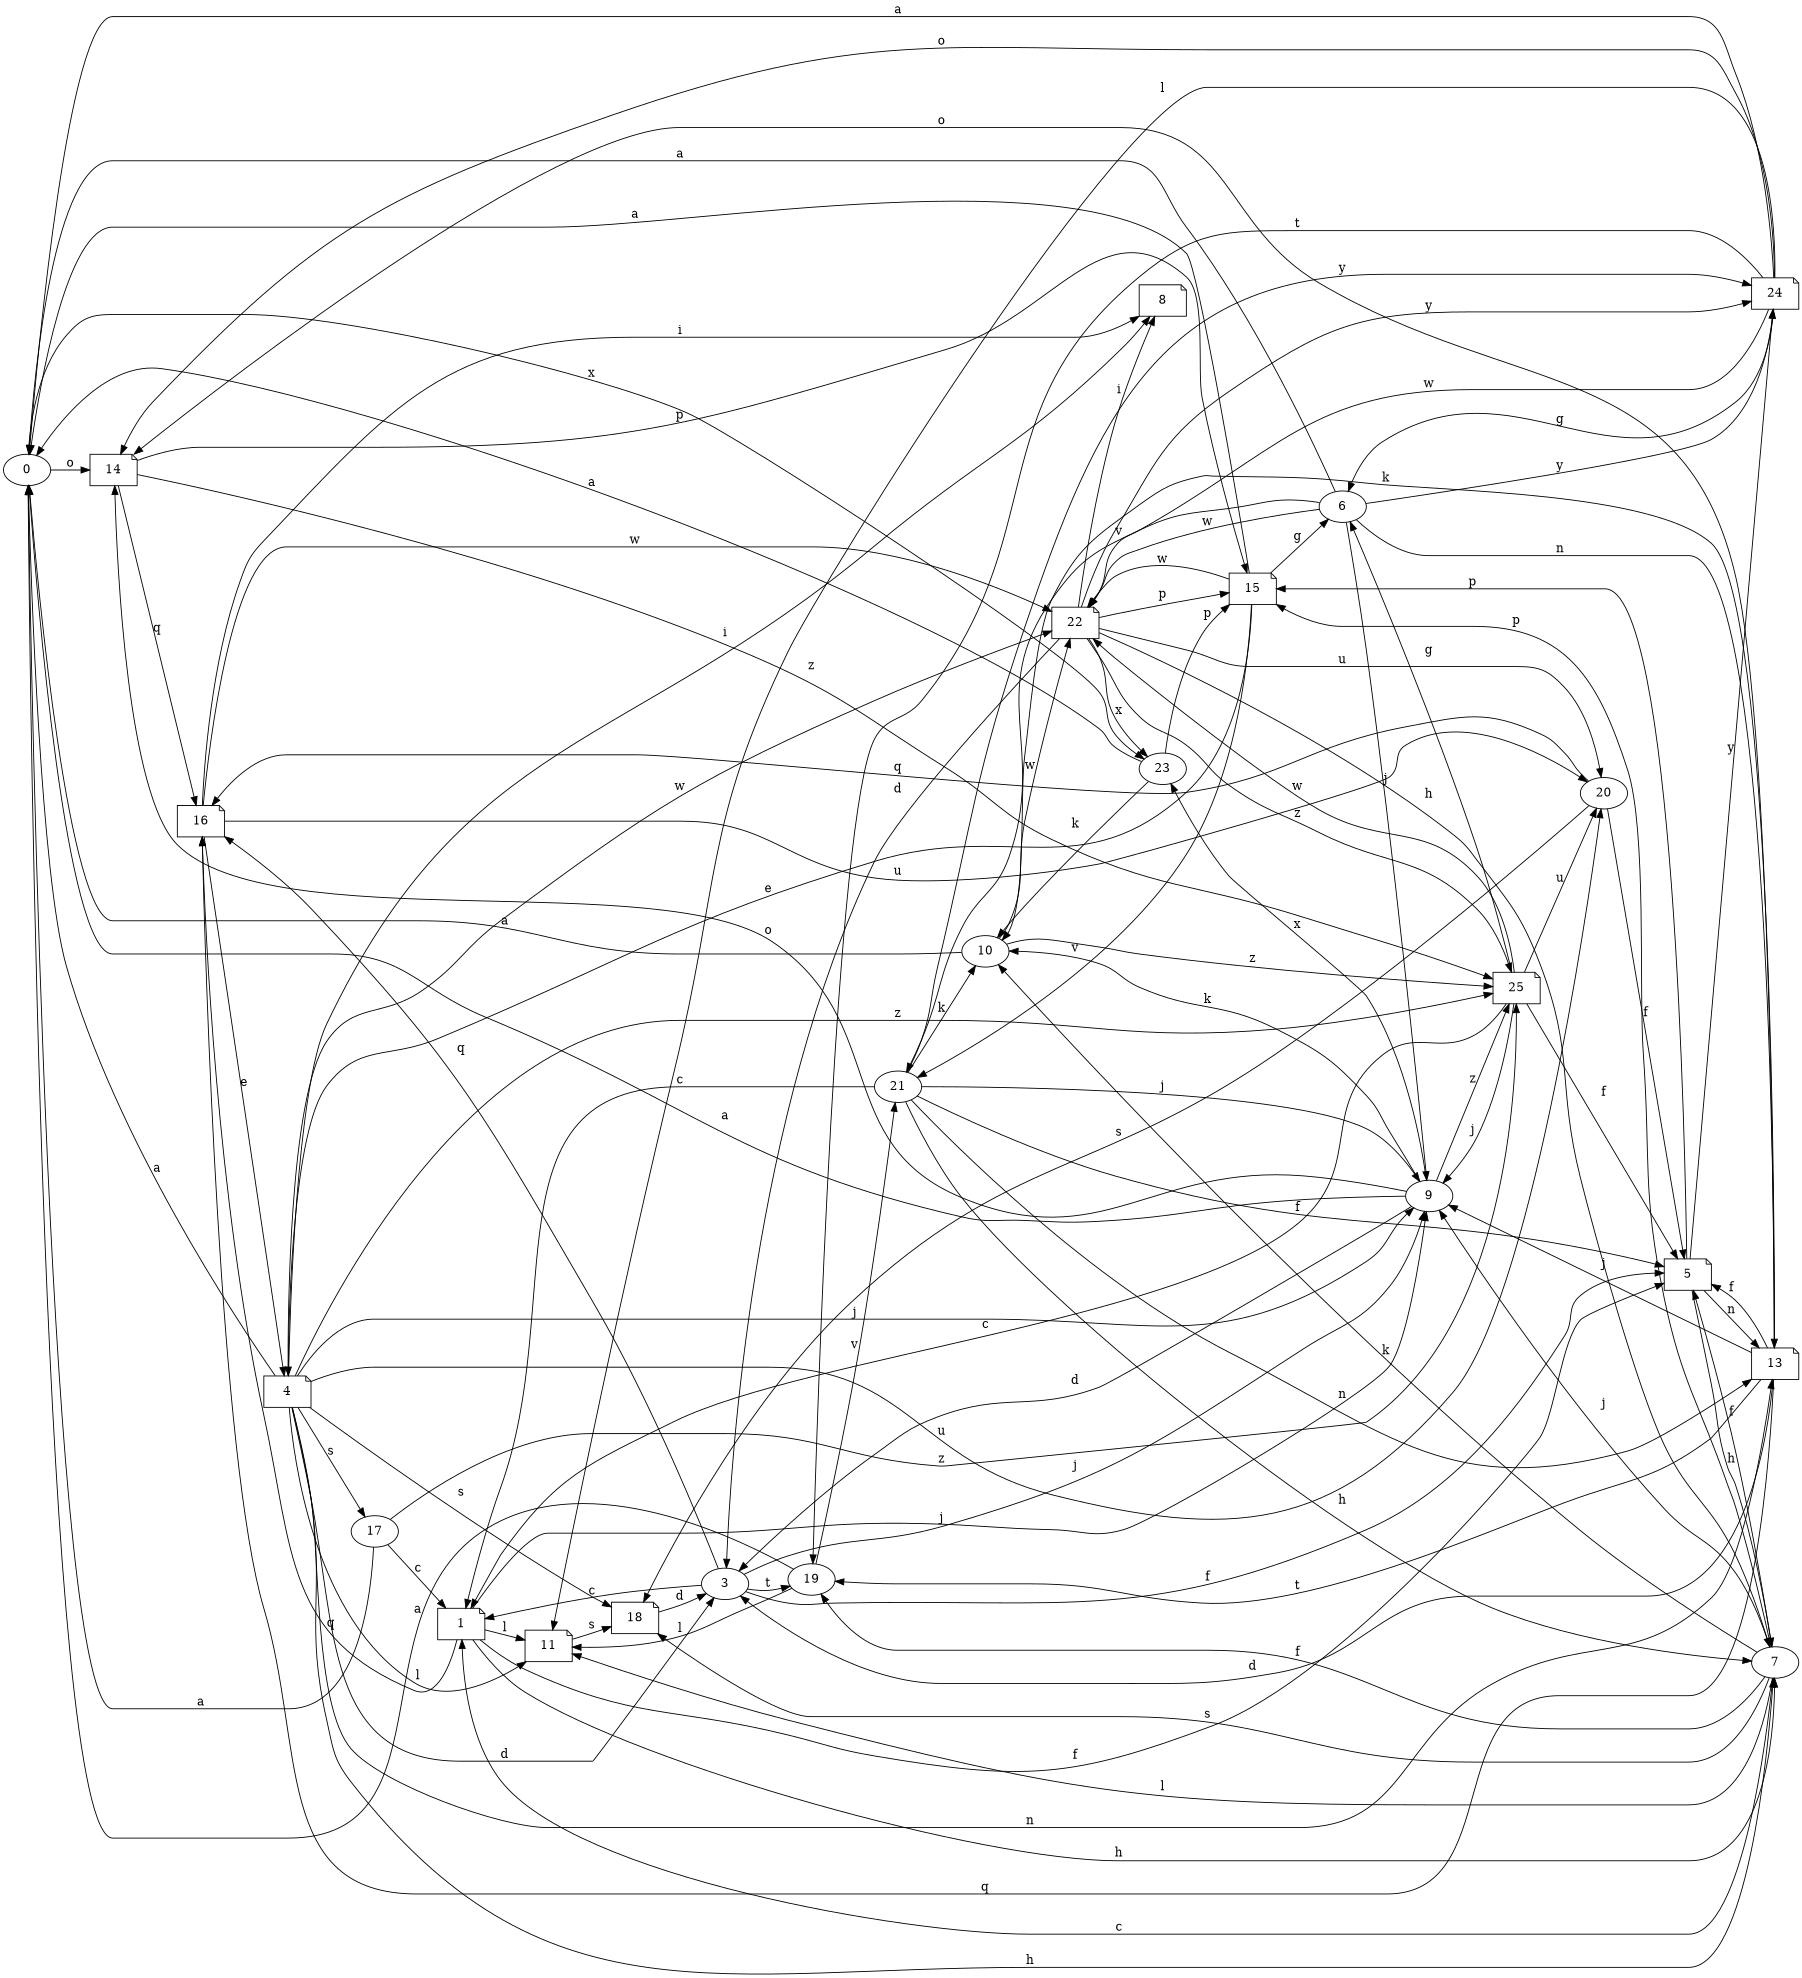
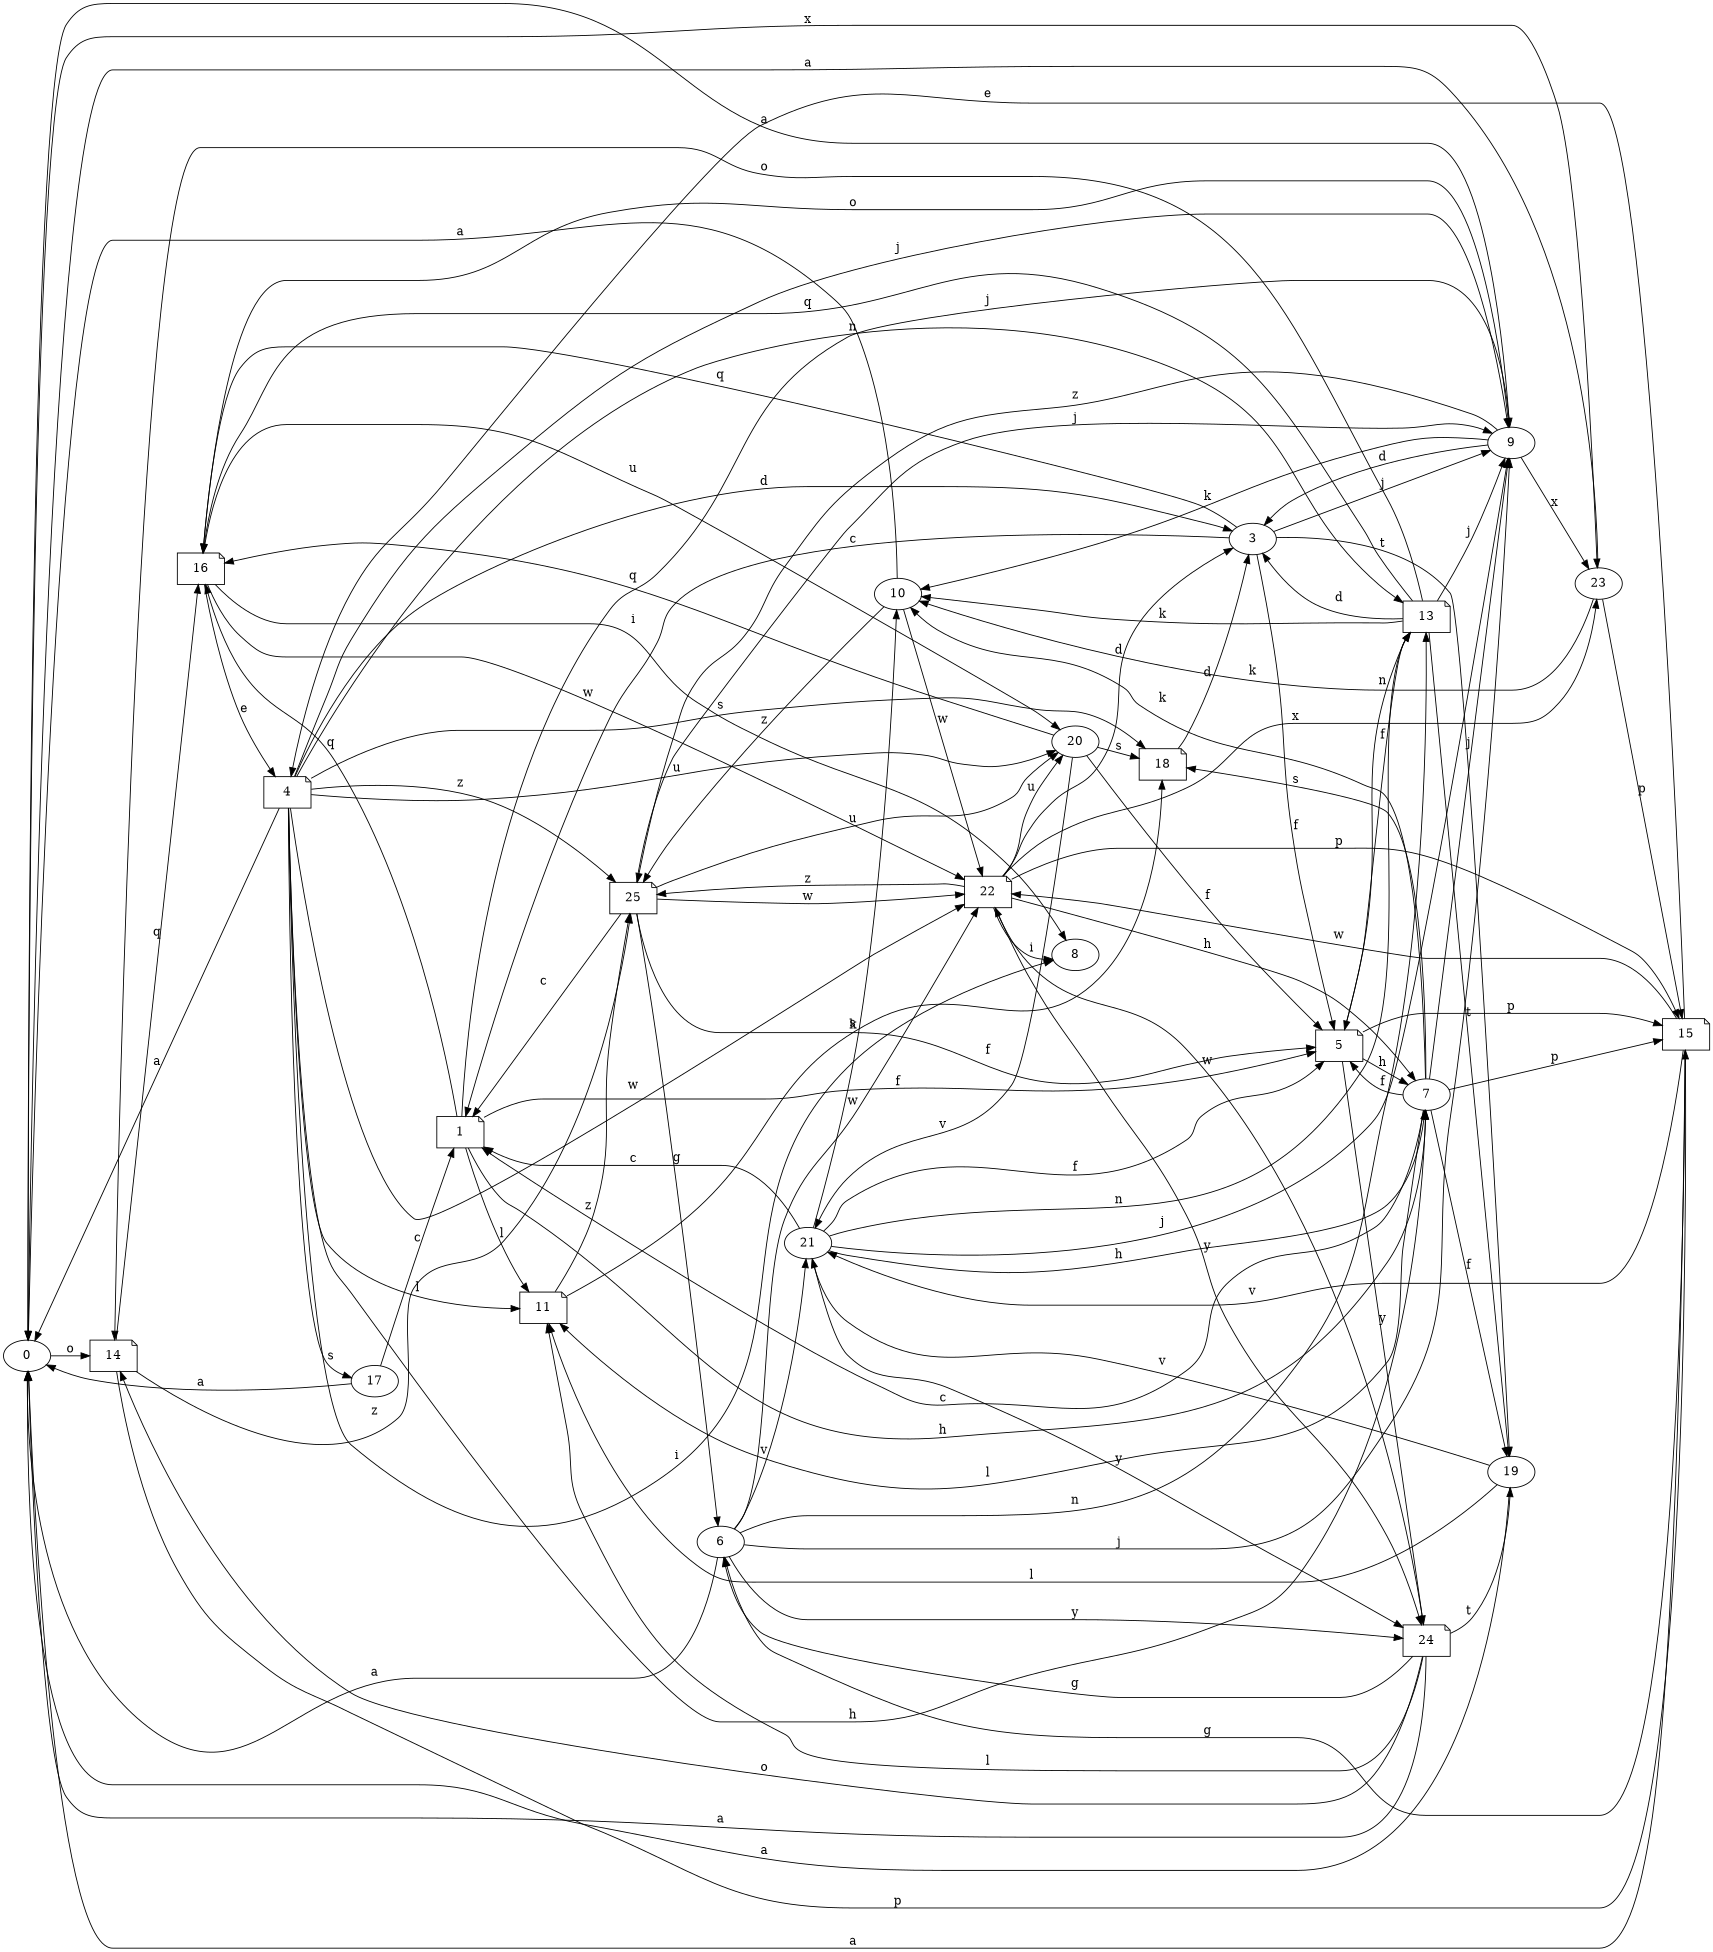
(1163, 301) -> (1075, 955)
(683, 914) -> (842, 209)
none -> (1026, 1042)
(1093, 1451) -> (606, 1112)
